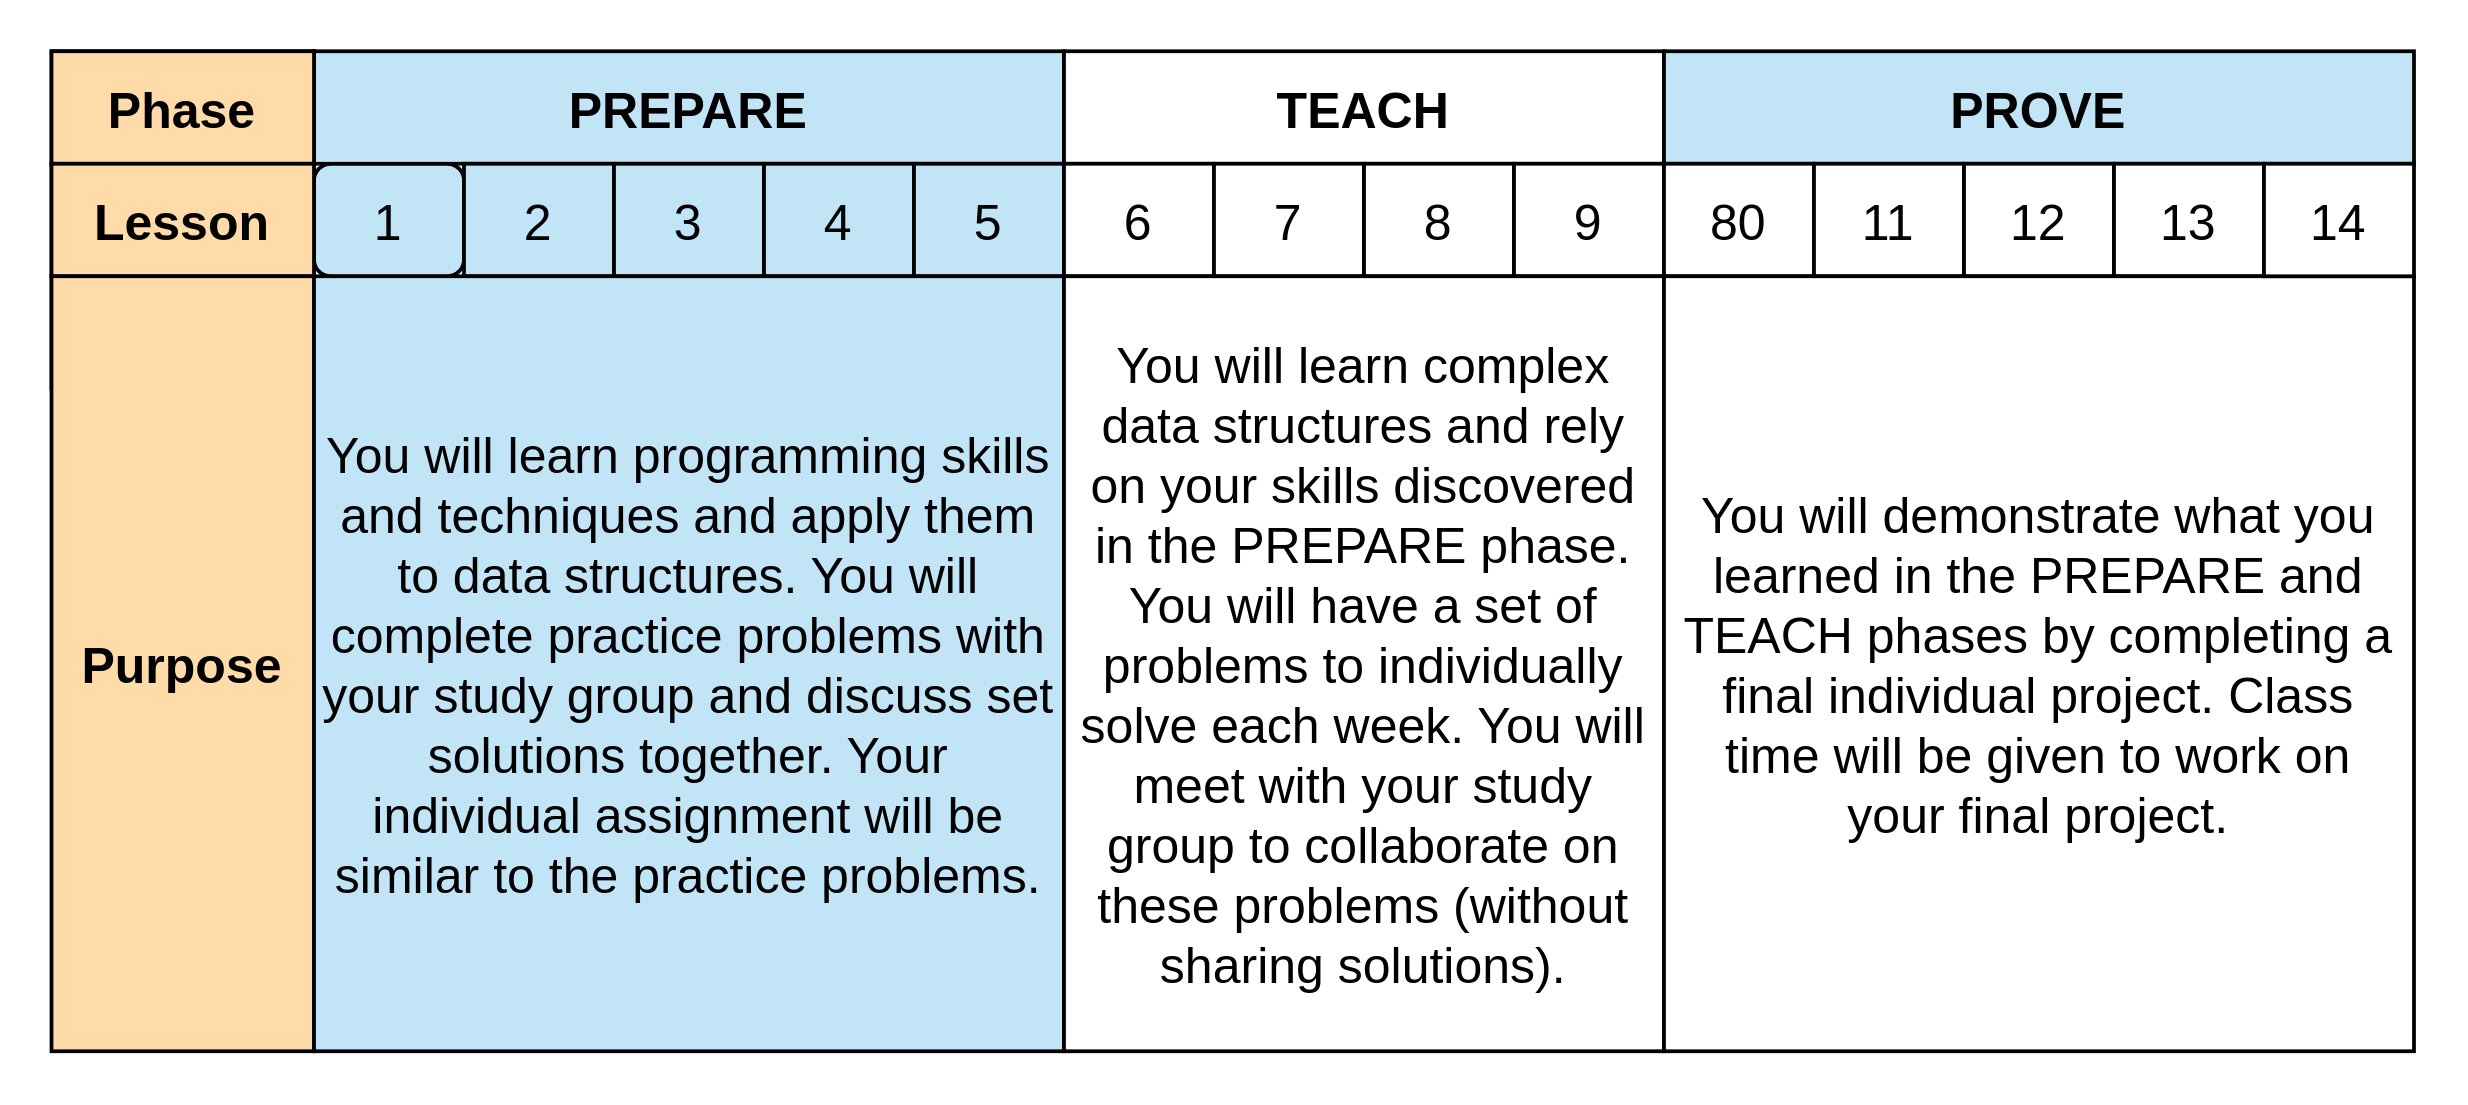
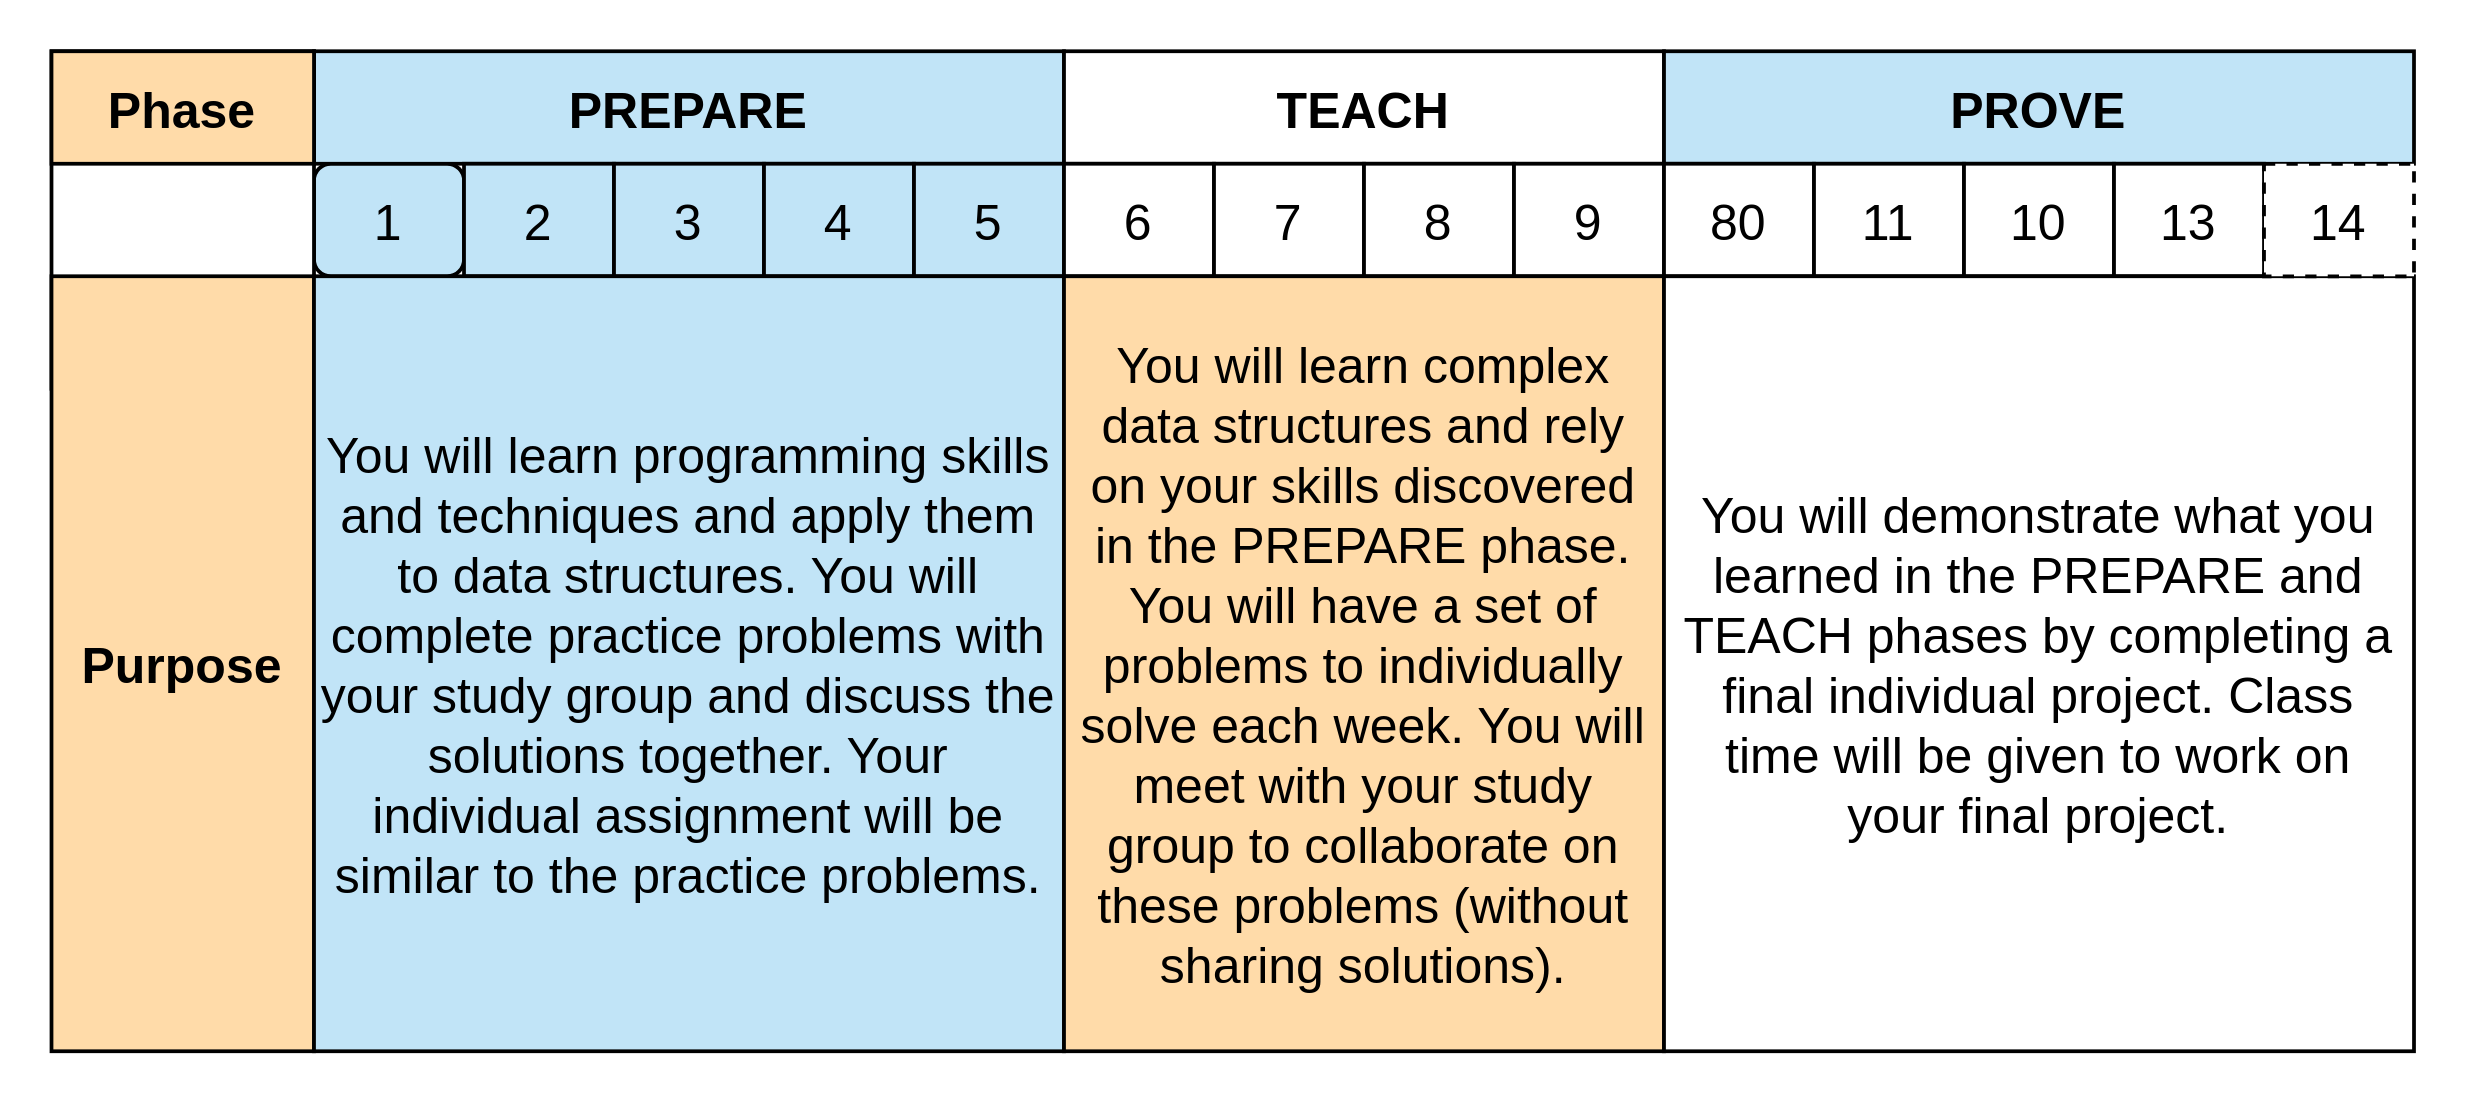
(183, 220) -> none
(2339, 220) -> (2339, 220)
(2039, 221) -> (2039, 221)
(689, 664) -> (689, 664)
(1364, 664) -> (1364, 664)
